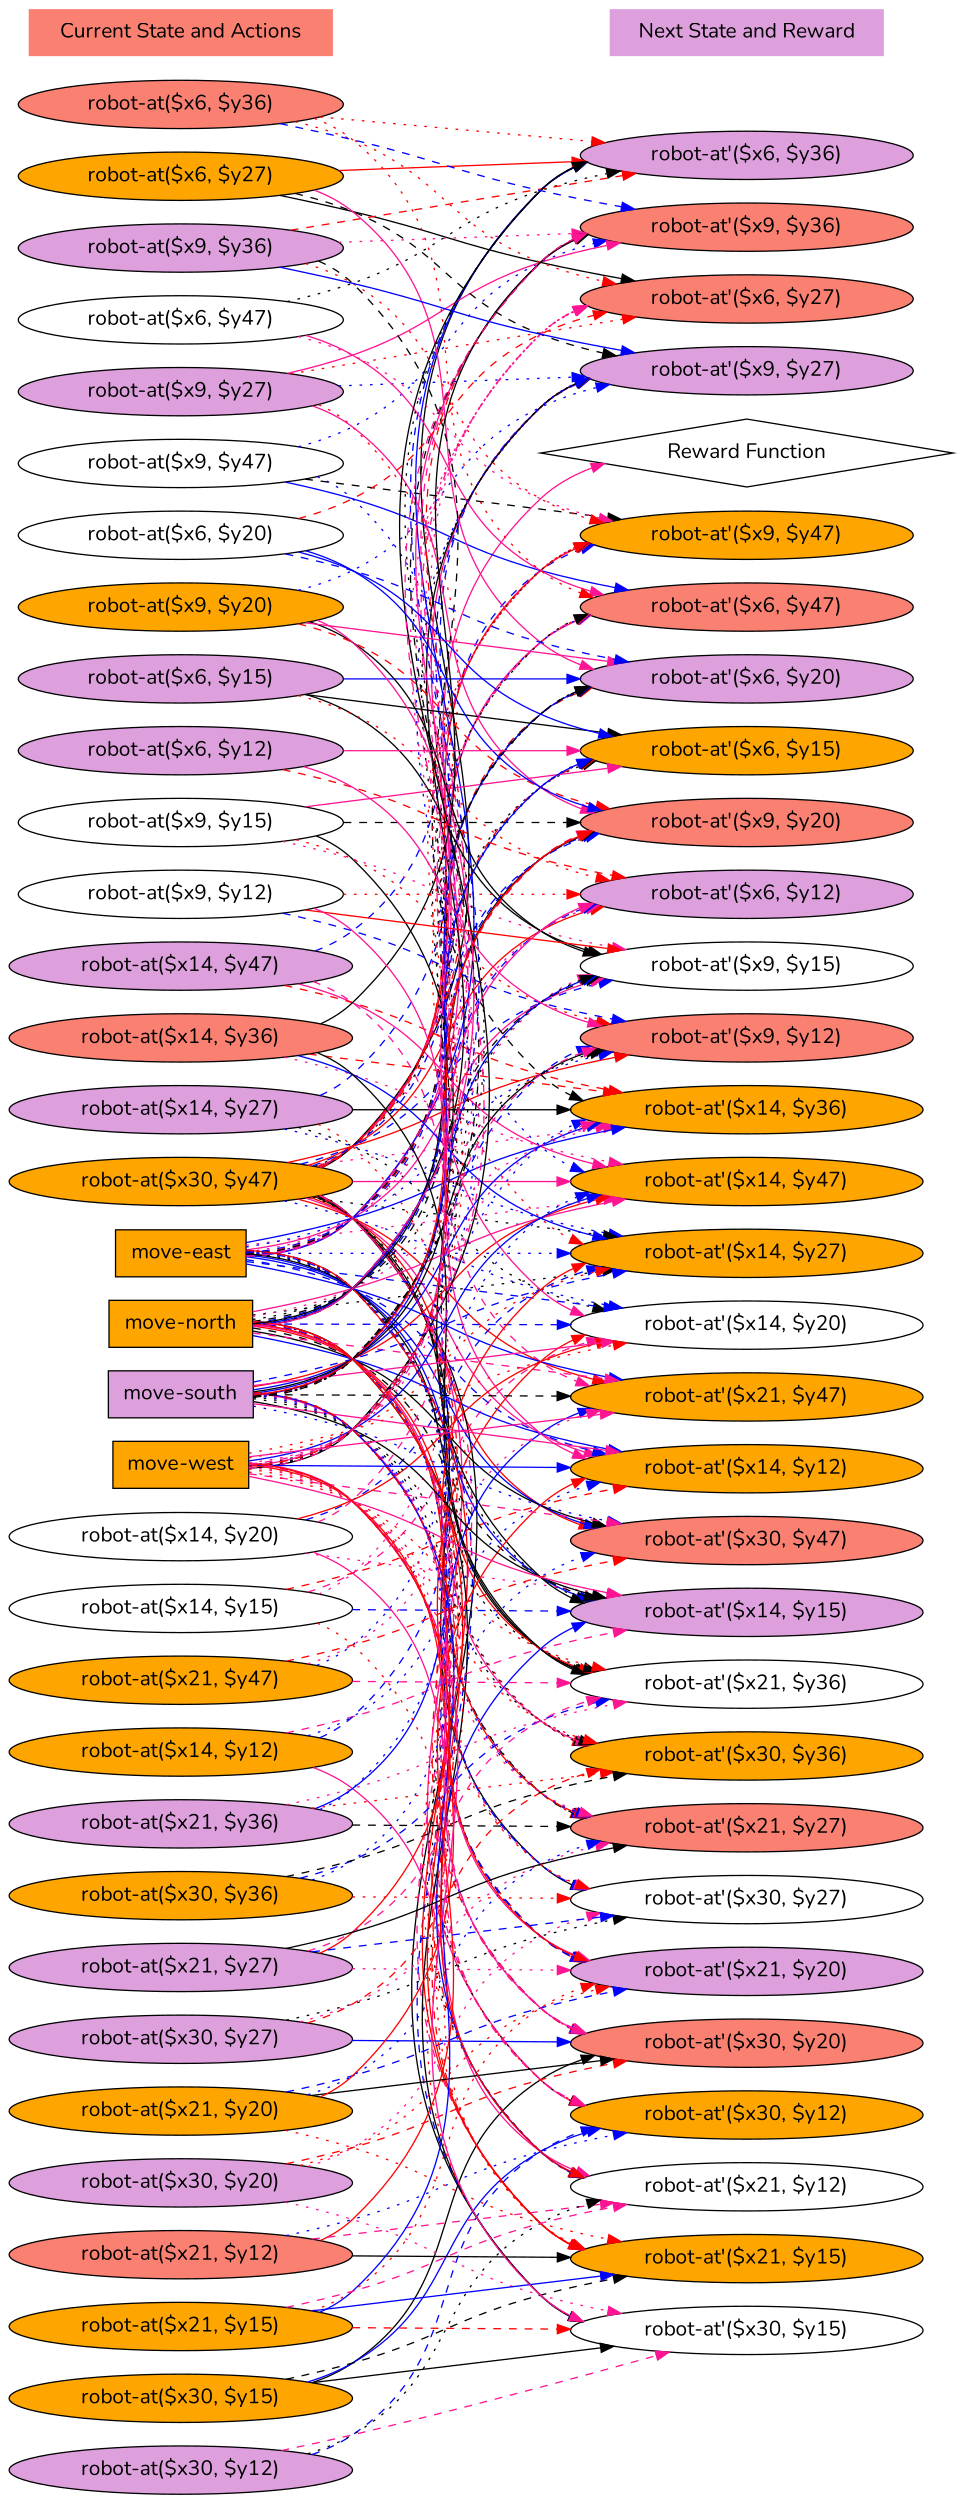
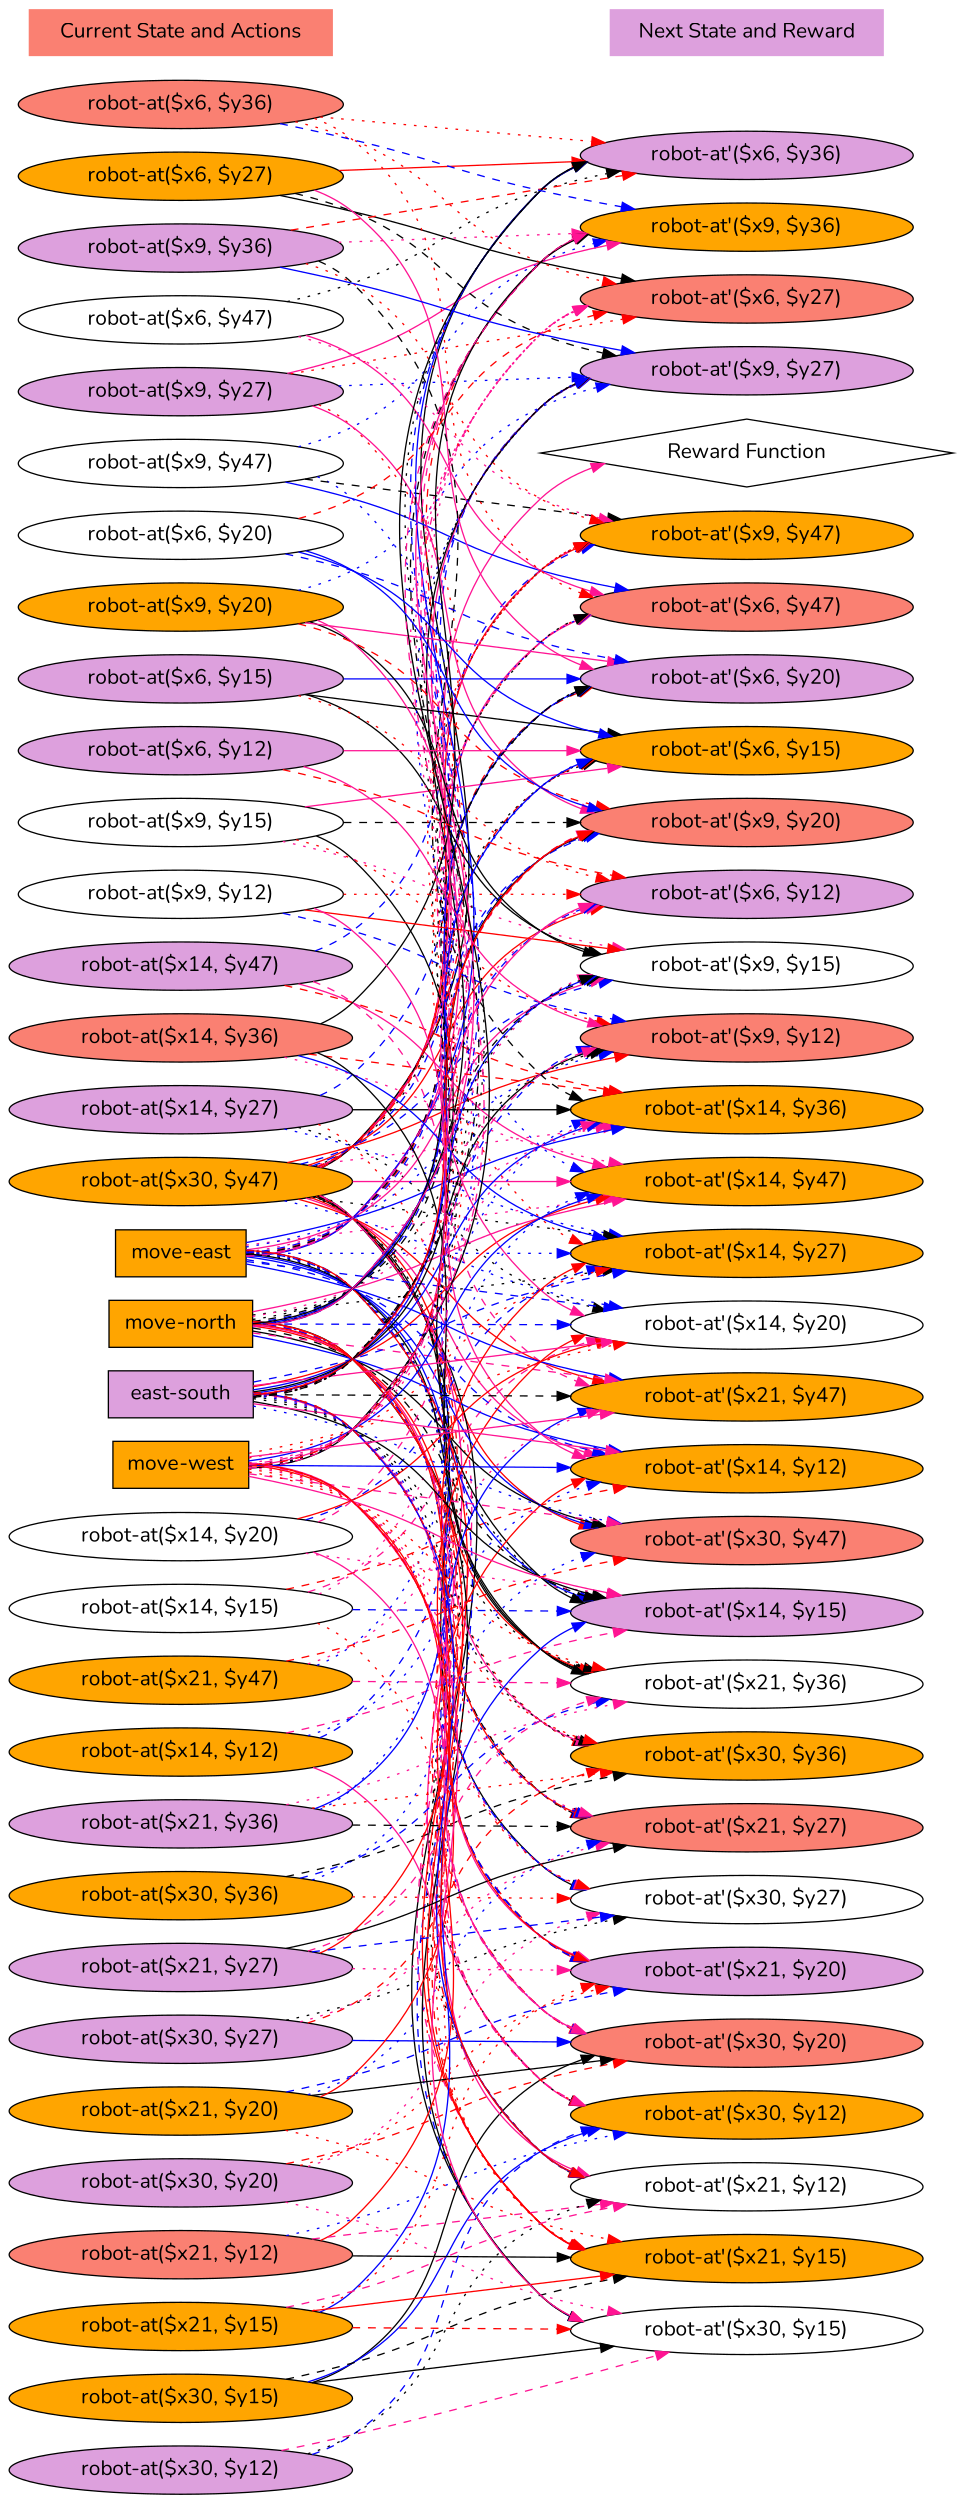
(747, 227) -> (747, 227)
(181, 1394) -> (181, 1394)
(456, 2293) -> (456, 2293)
